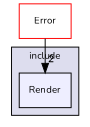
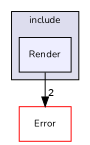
(45, 53) -> (45, 86)
